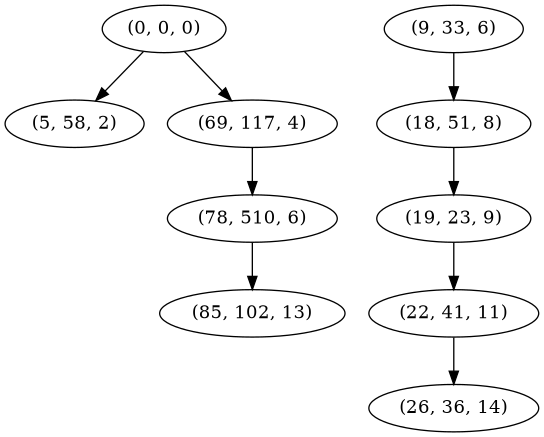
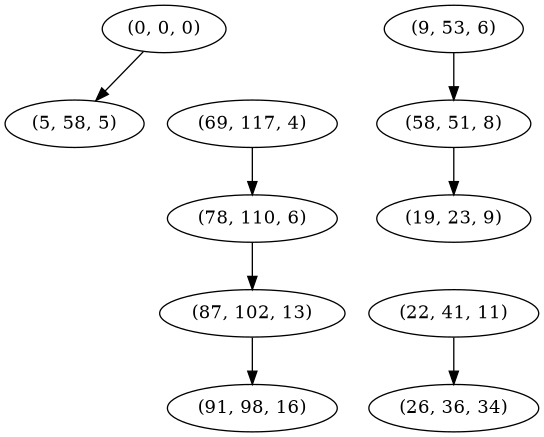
(454, 29) -> (454, 29)
(203, 71) -> none
(75, 124) -> (75, 124)
(454, 124) -> (454, 124)
(252, 219) -> (252, 219)
(454, 260) -> none
(252, 313) -> (252, 313)
none -> (252, 408)
(454, 408) -> (454, 408)
